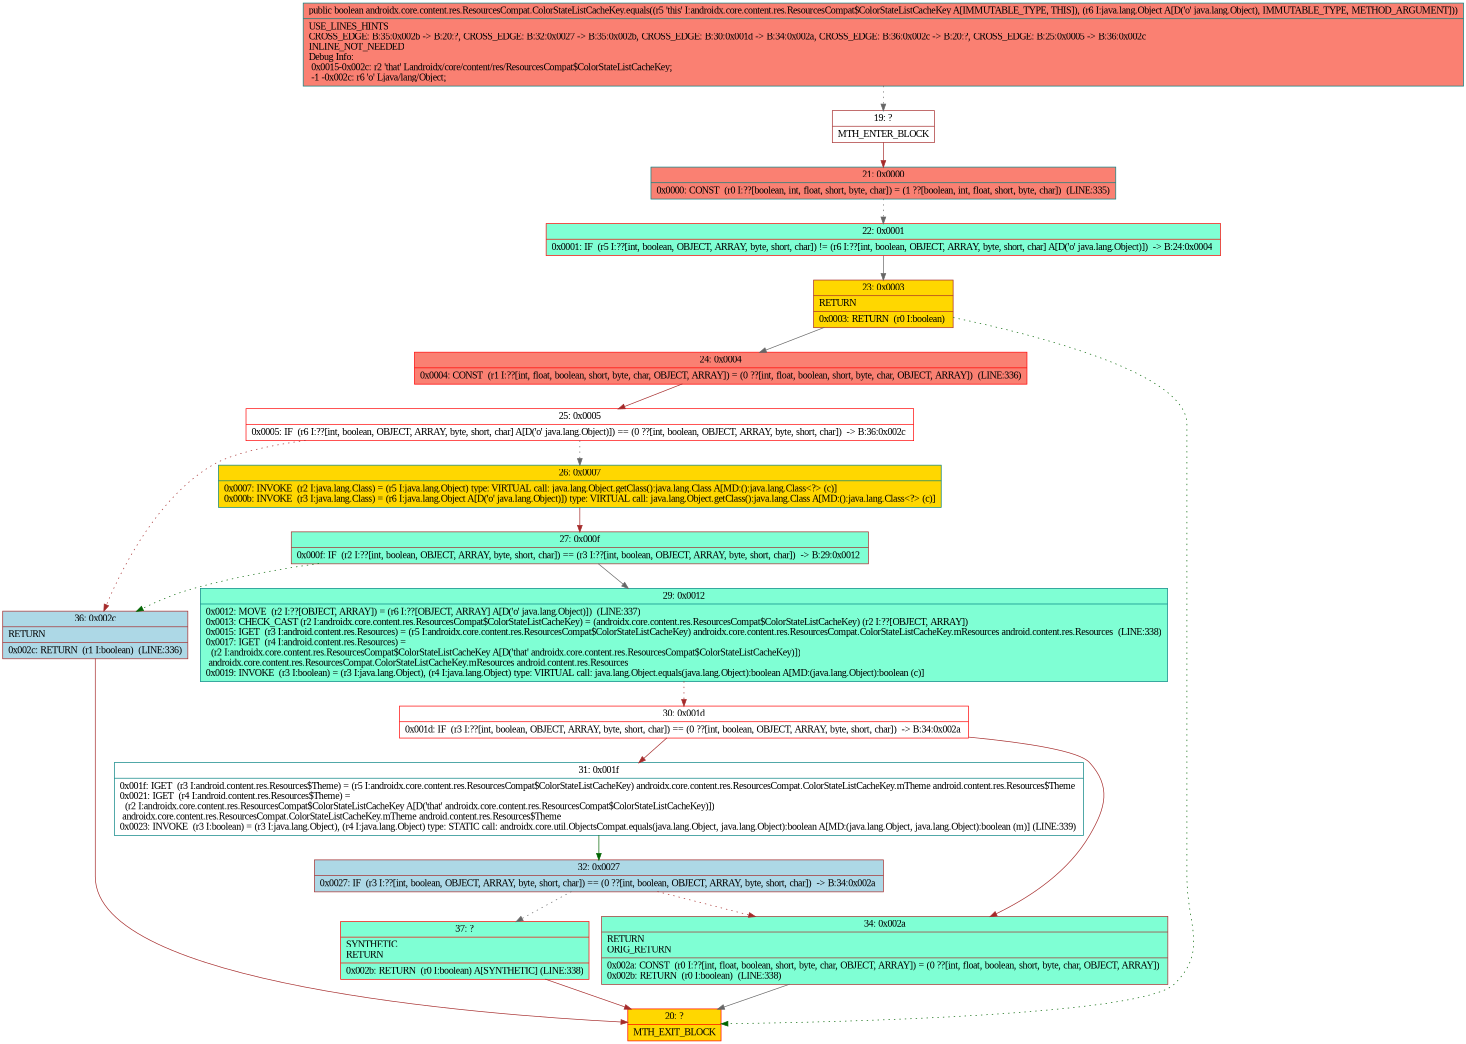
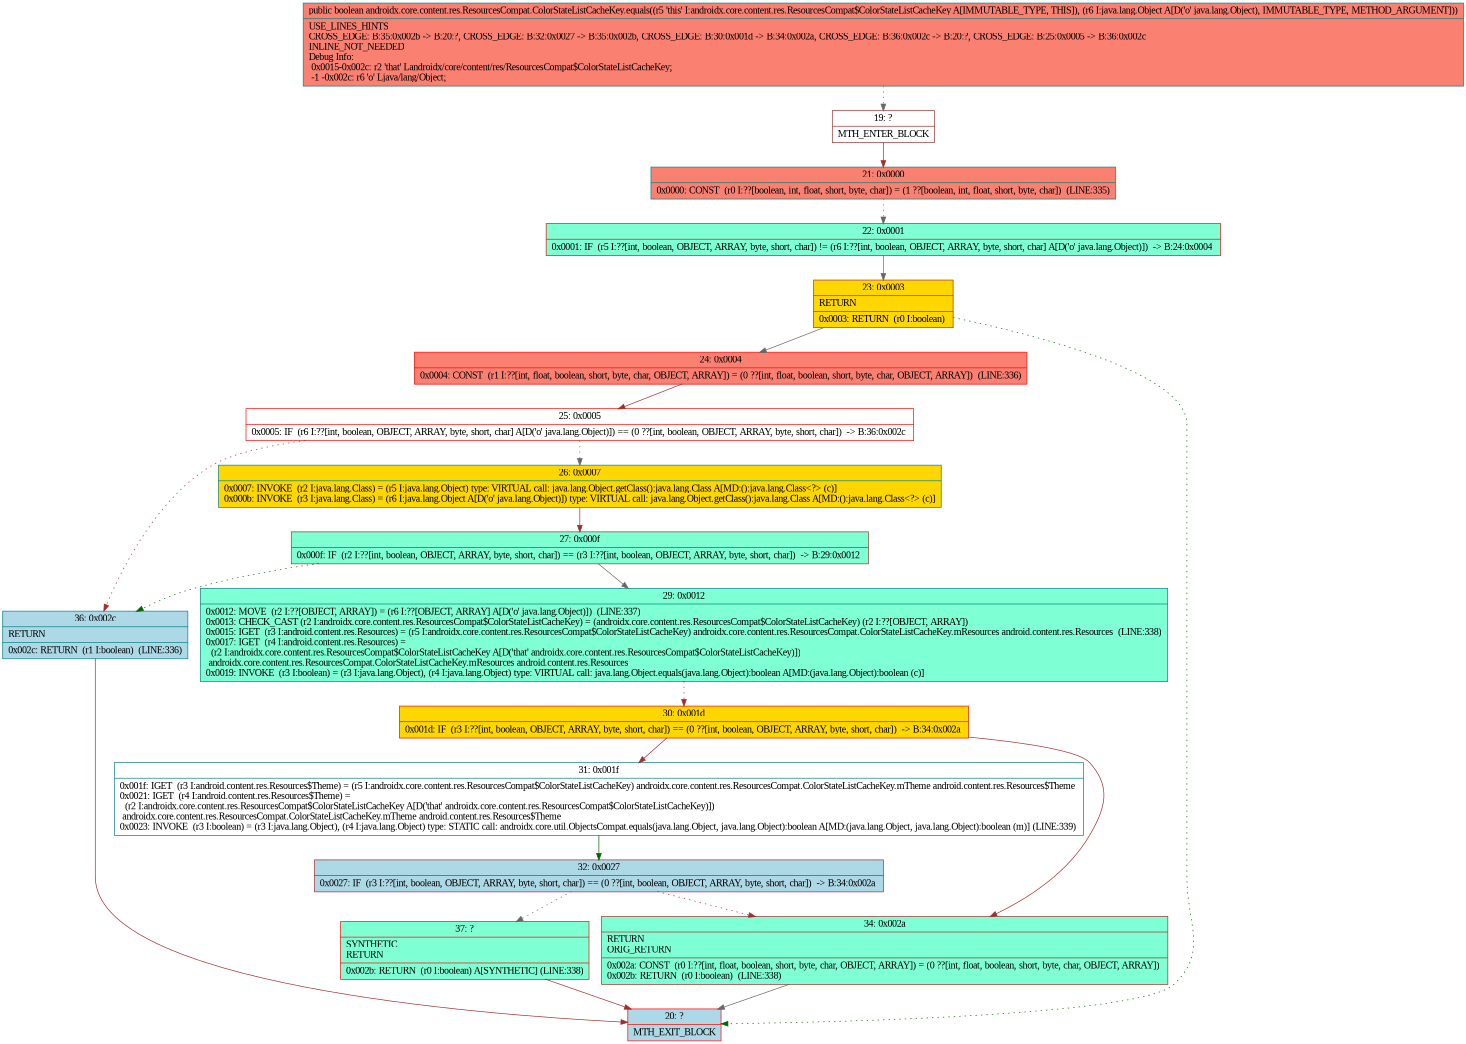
(95, 635) -> (95, 635)
(684, 722) -> (684, 722)
(674, 1025) -> (674, 1025)
